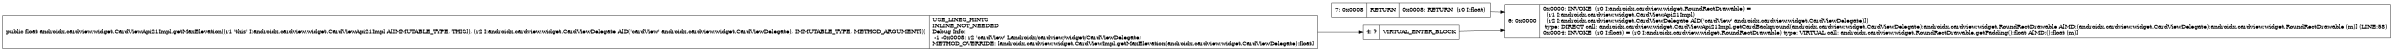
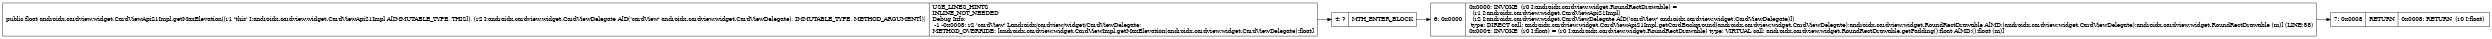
(1496, 12) -> (2322, 20)
(1419, 32) -> (1382, 19)
